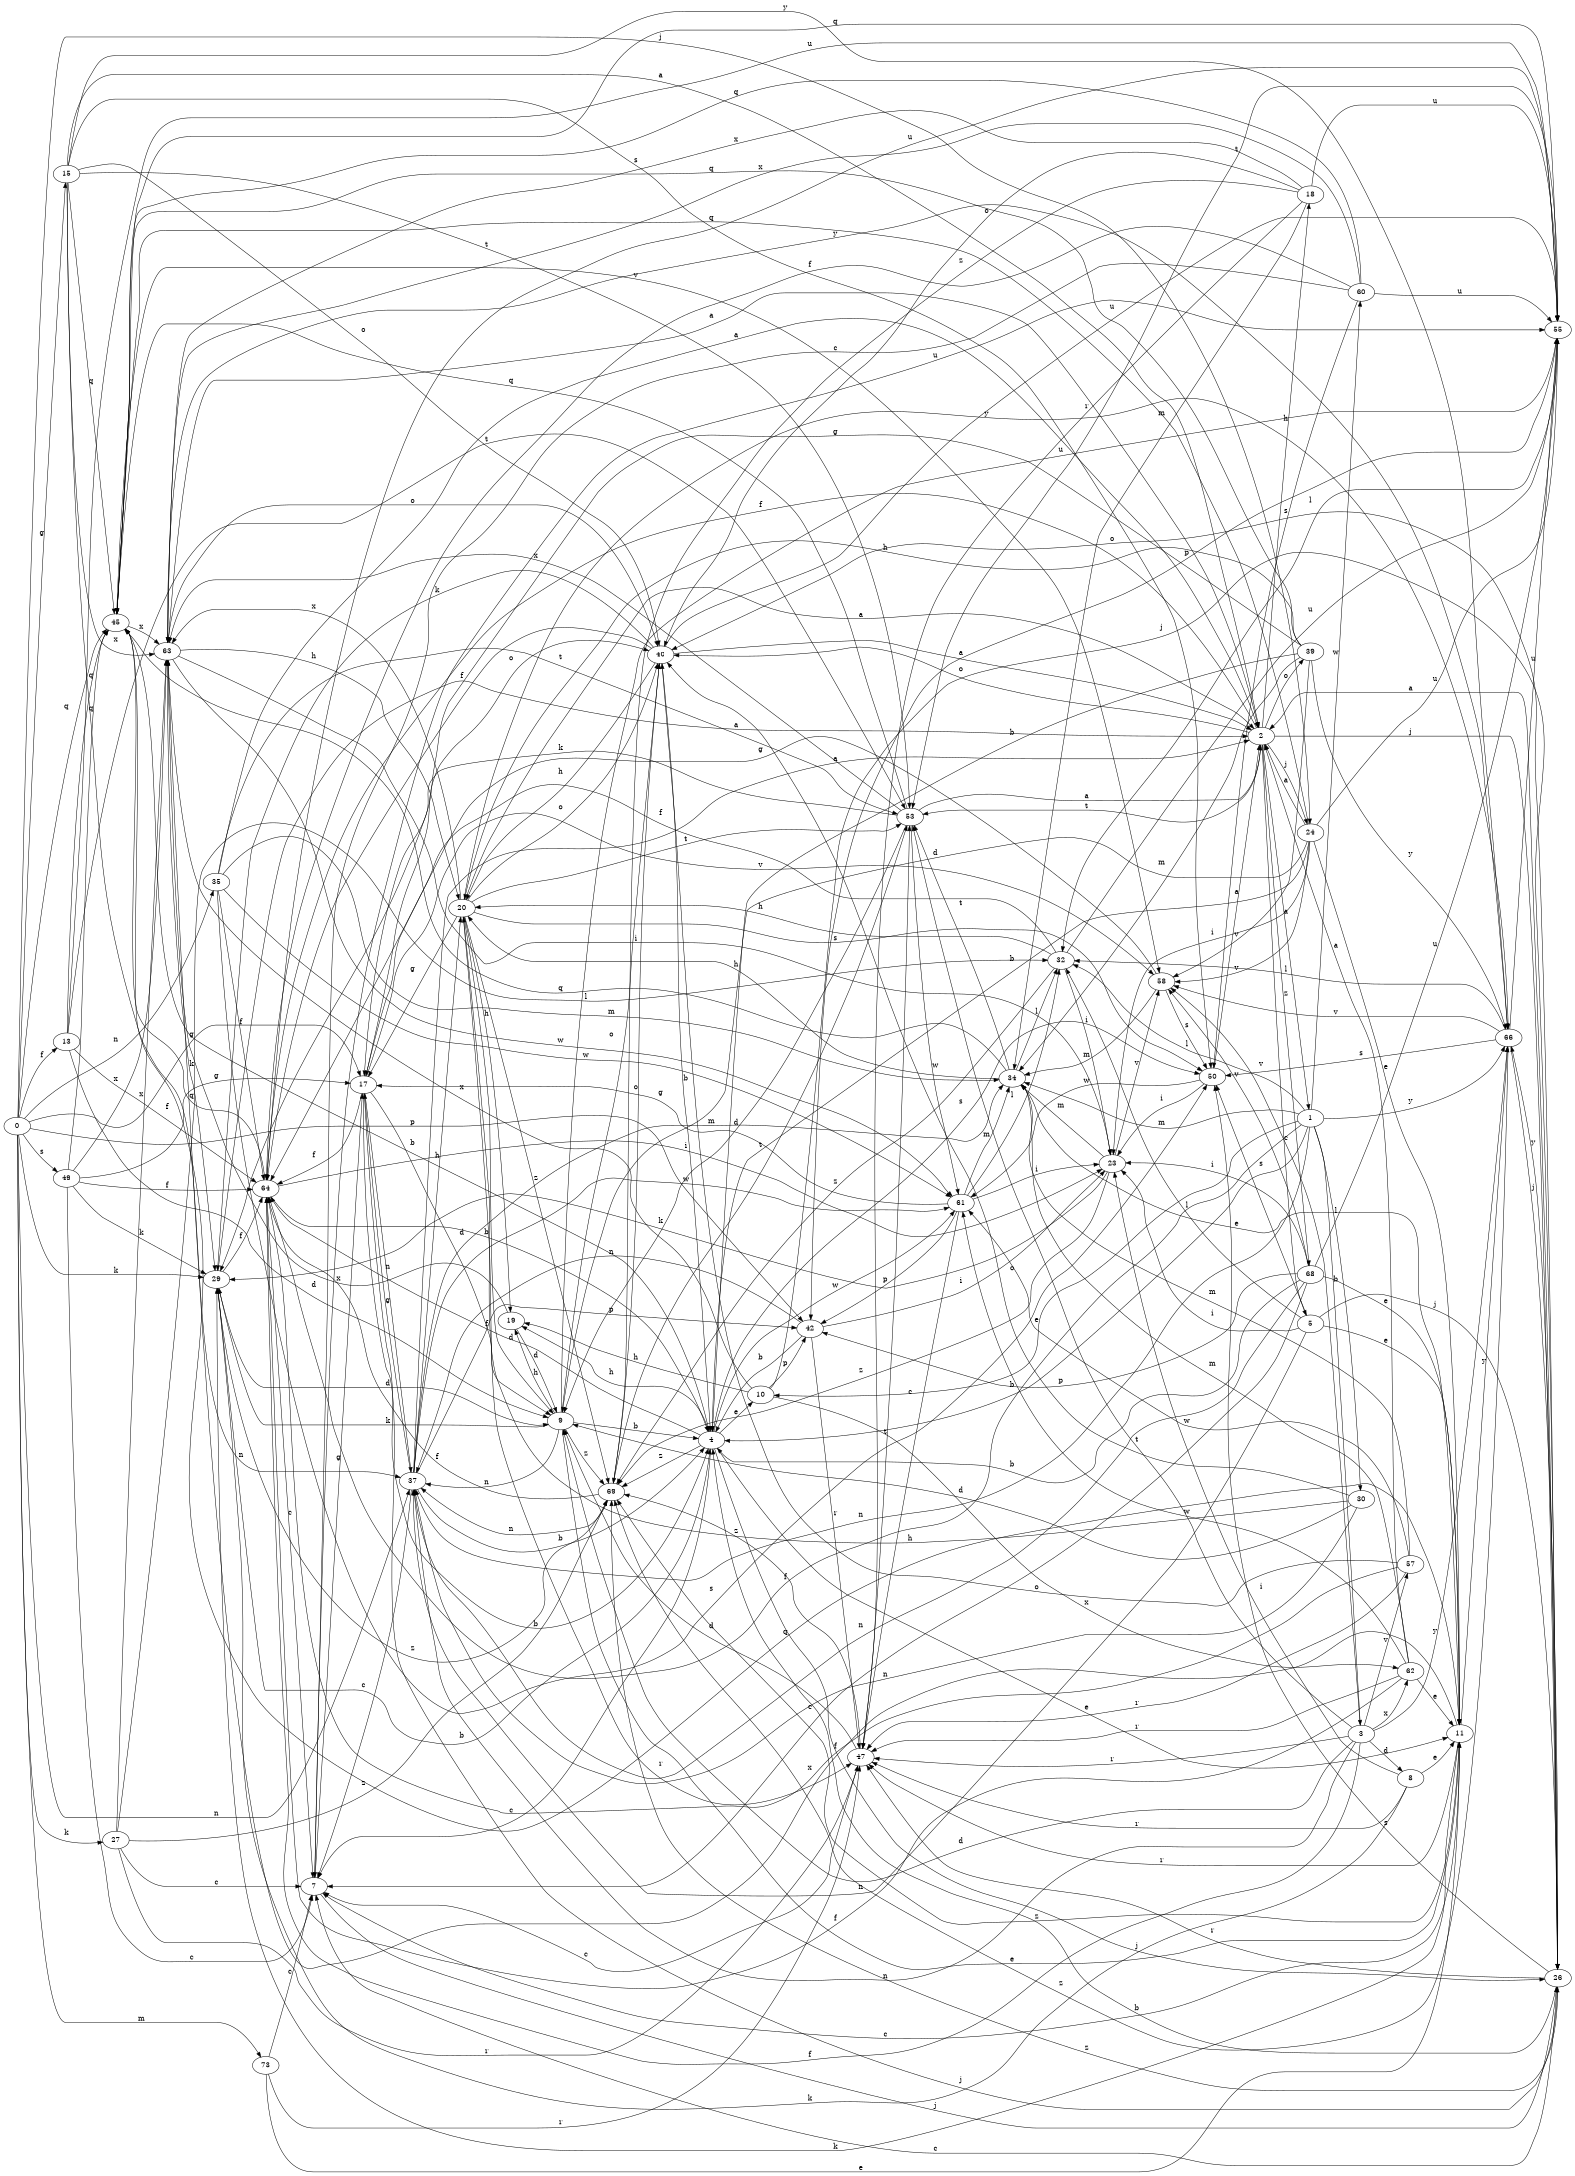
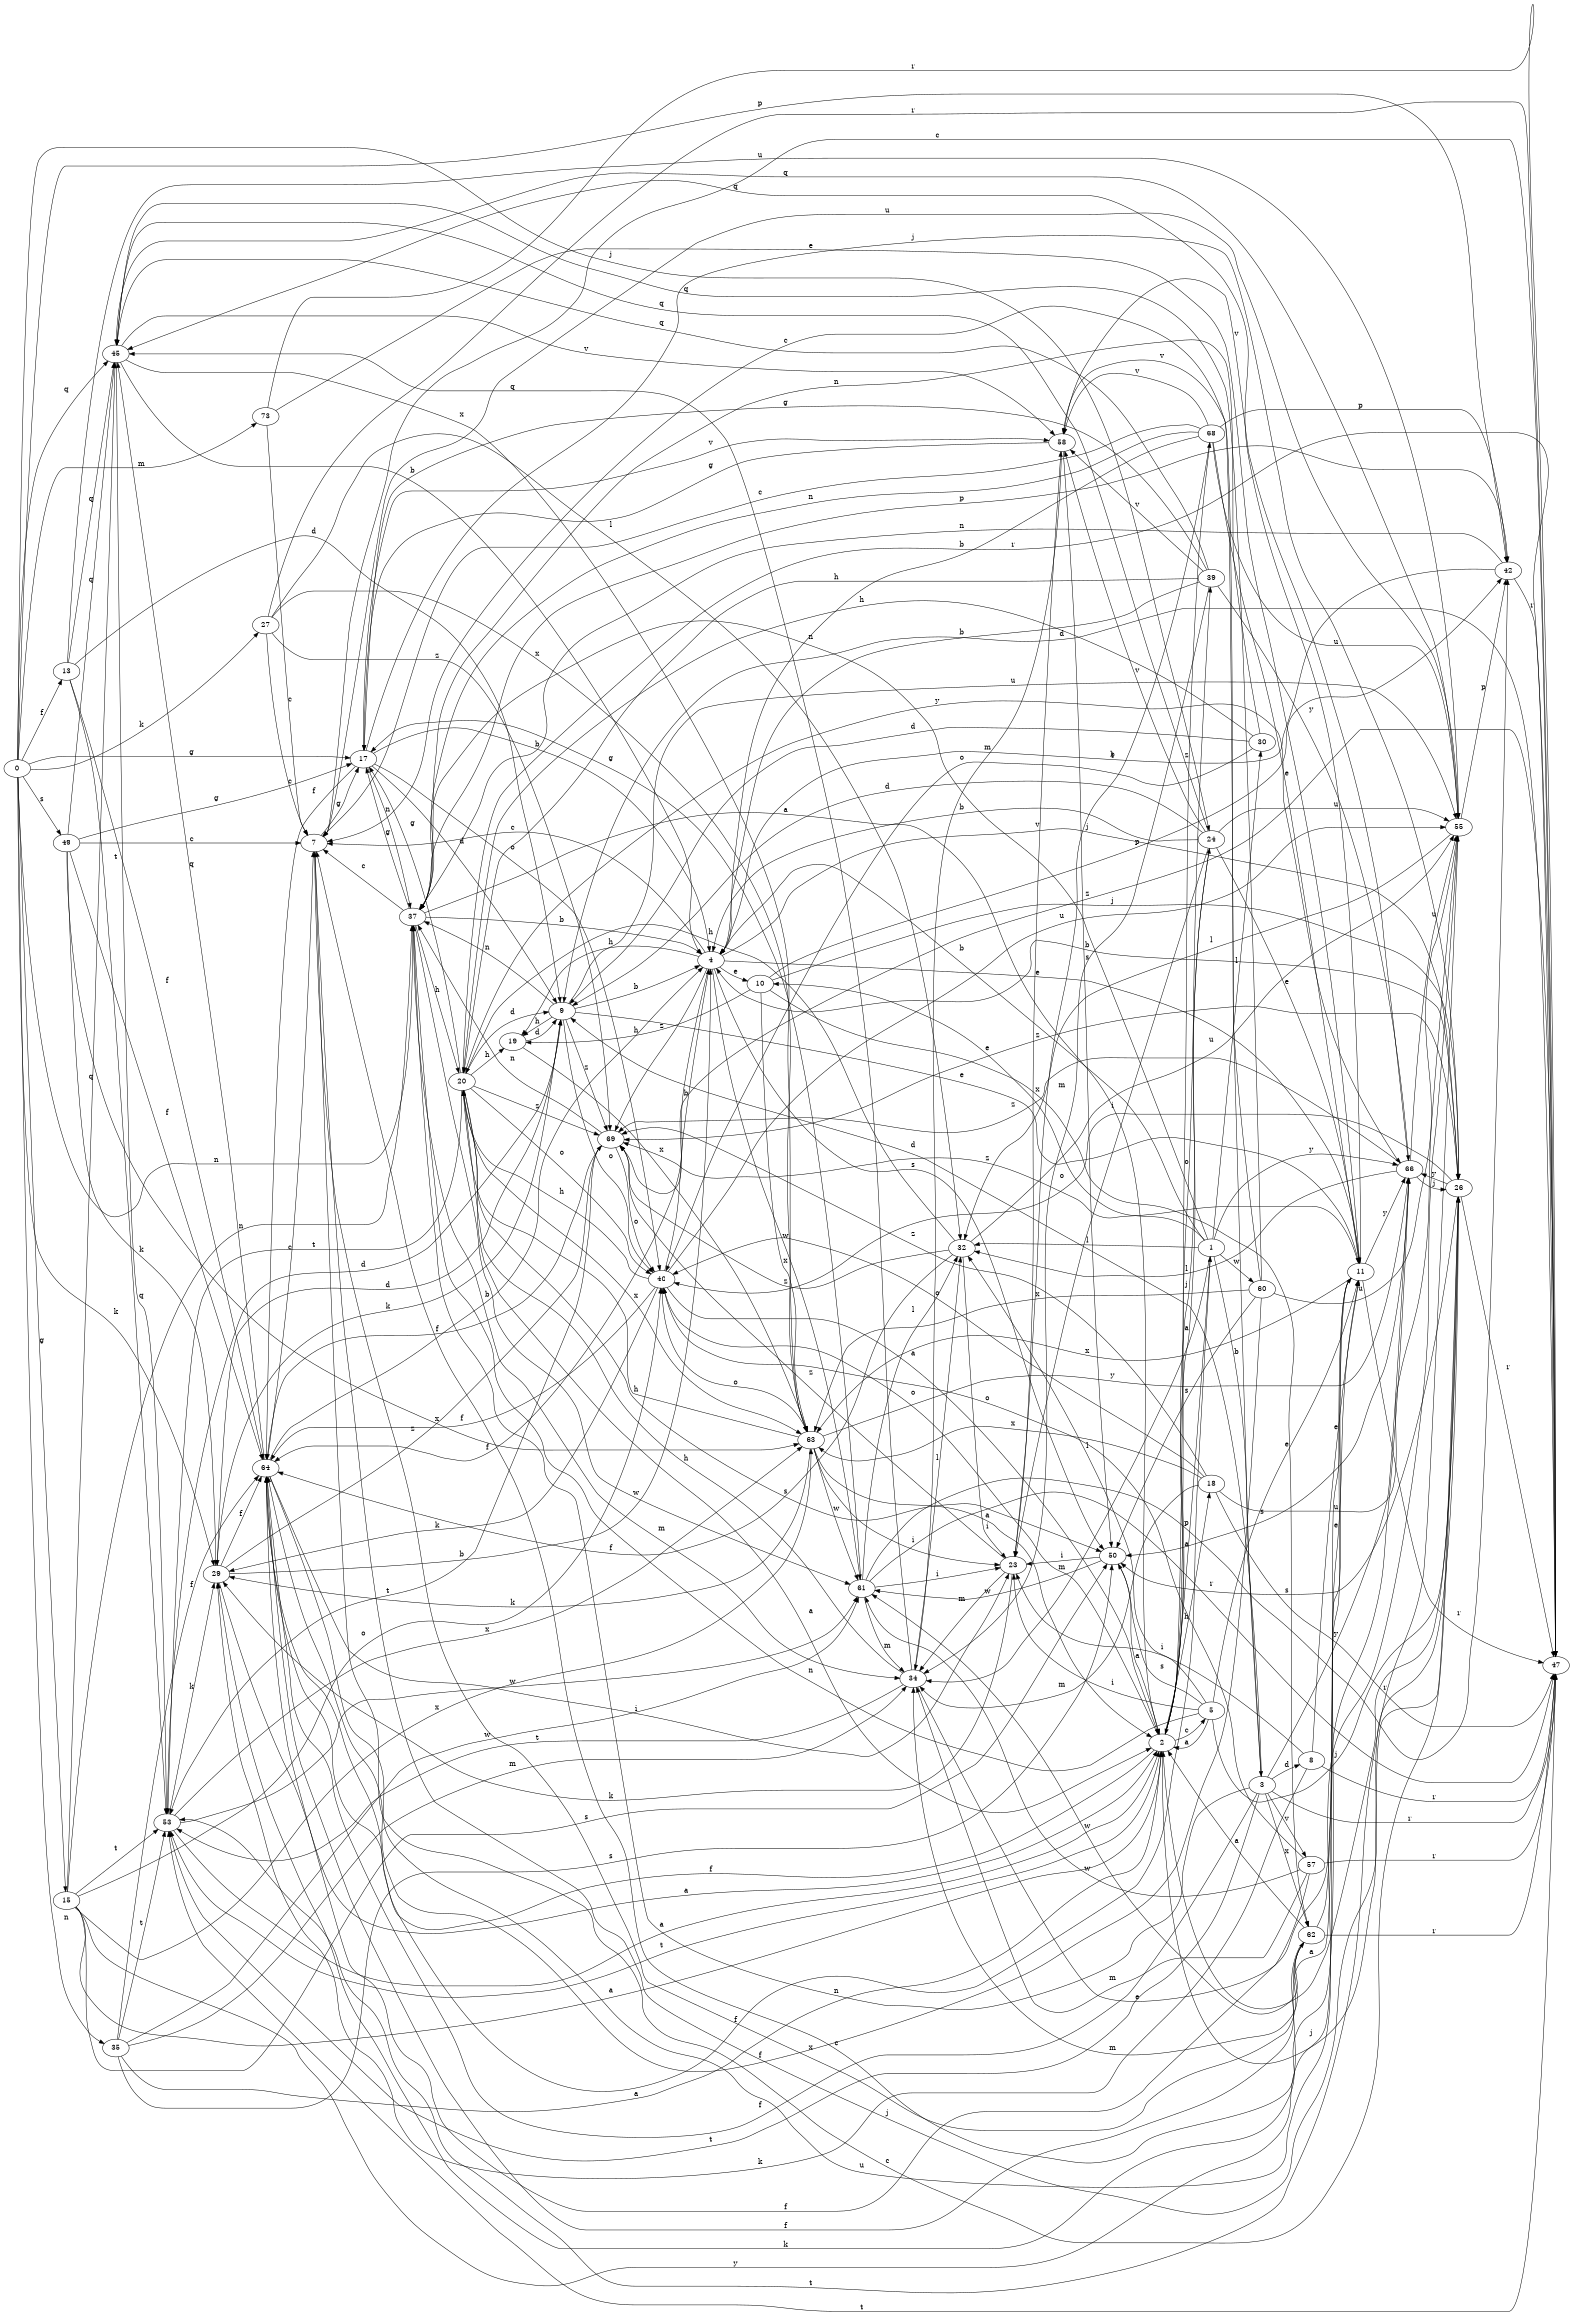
(506, 385) -> (127, 1087)
(972, 1286) -> none
(910, 1392) -> (1211, 1584)
none -> (1198, 1739)
none -> (524, 1756)
